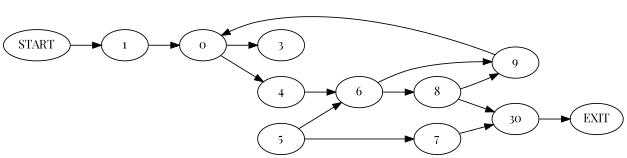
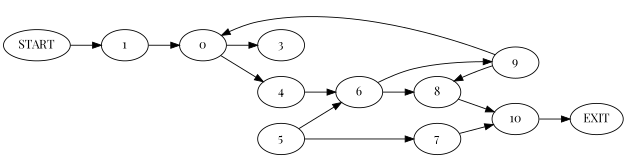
(476, 84) -> (477, 71)
(515, 119) -> (515, 119)
